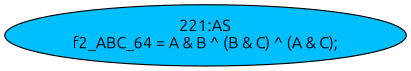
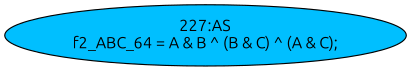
(206, 35) -> (206, 35)
